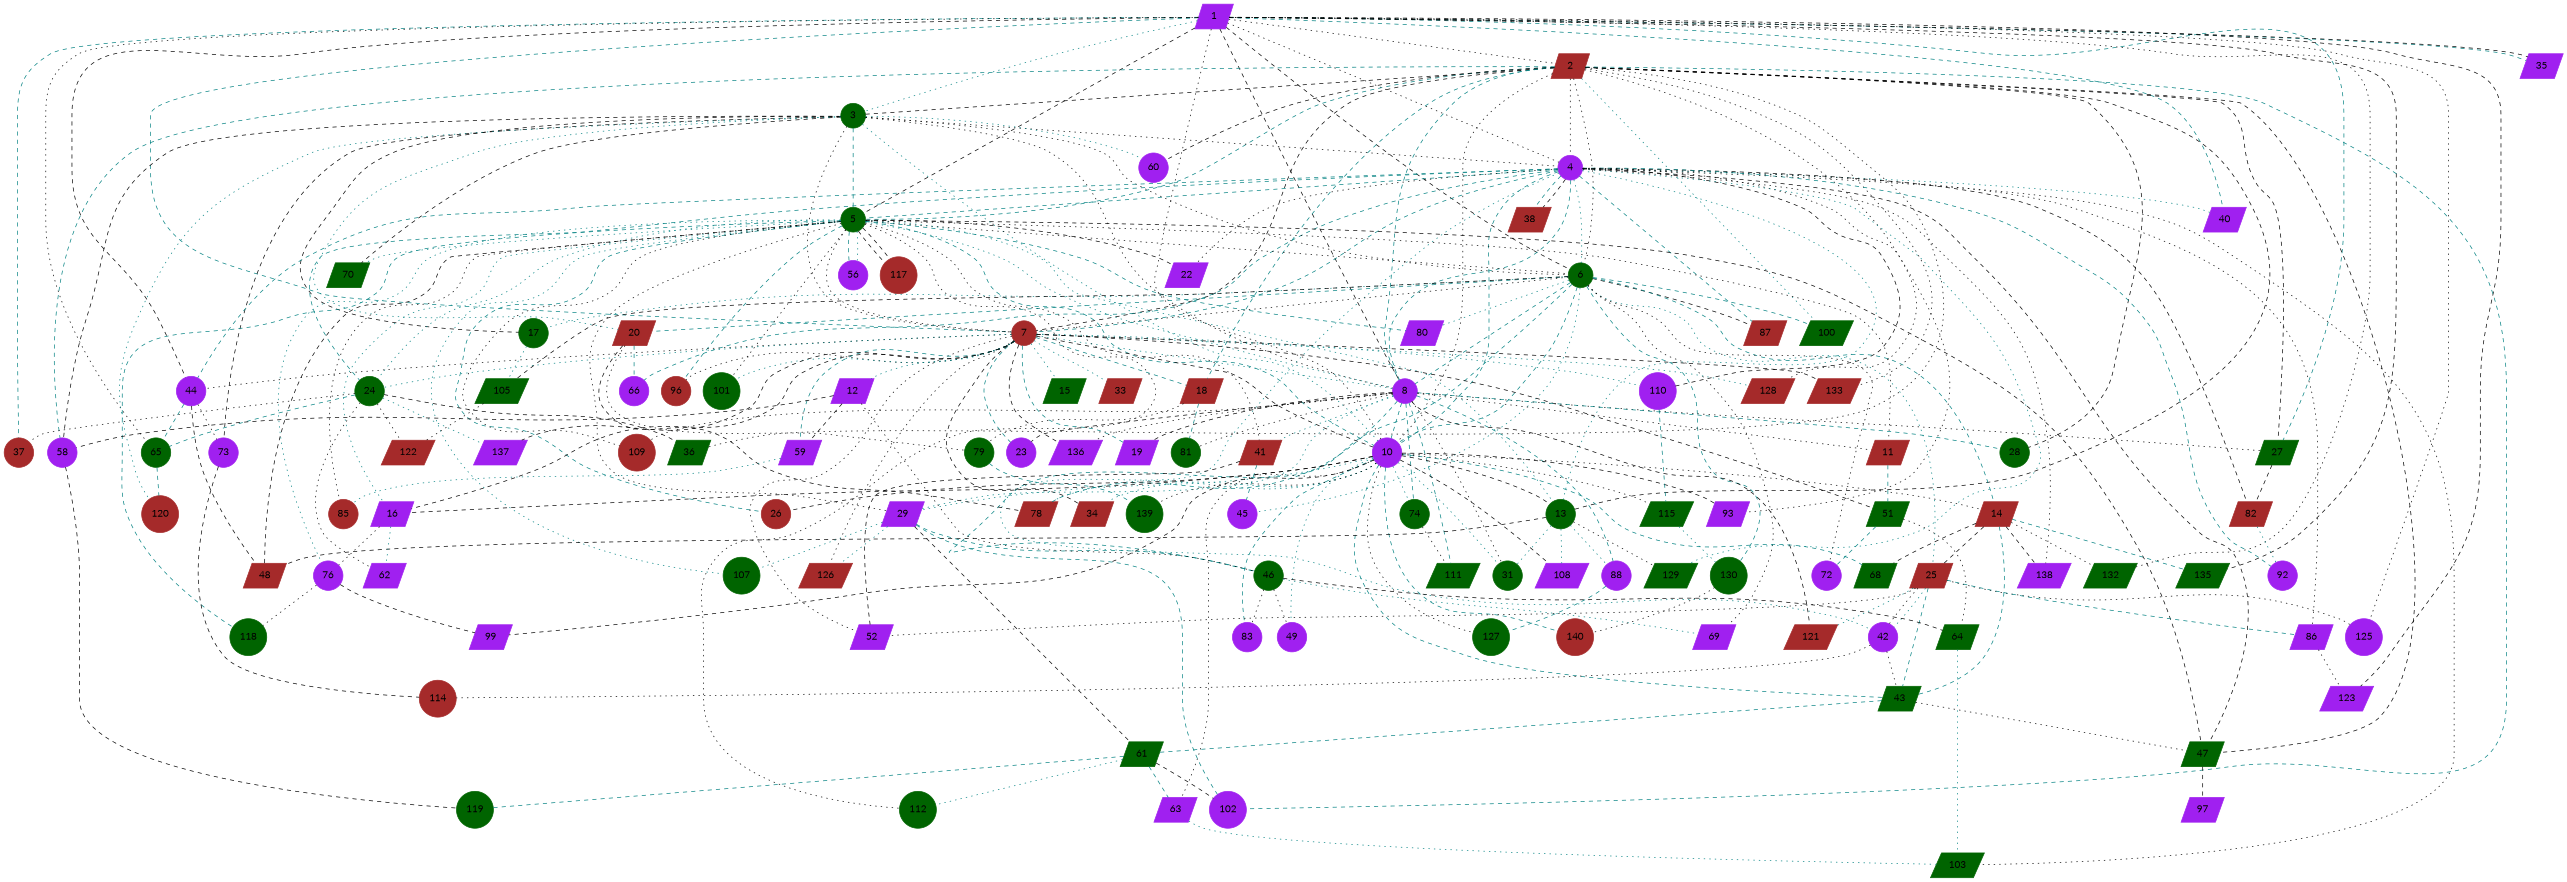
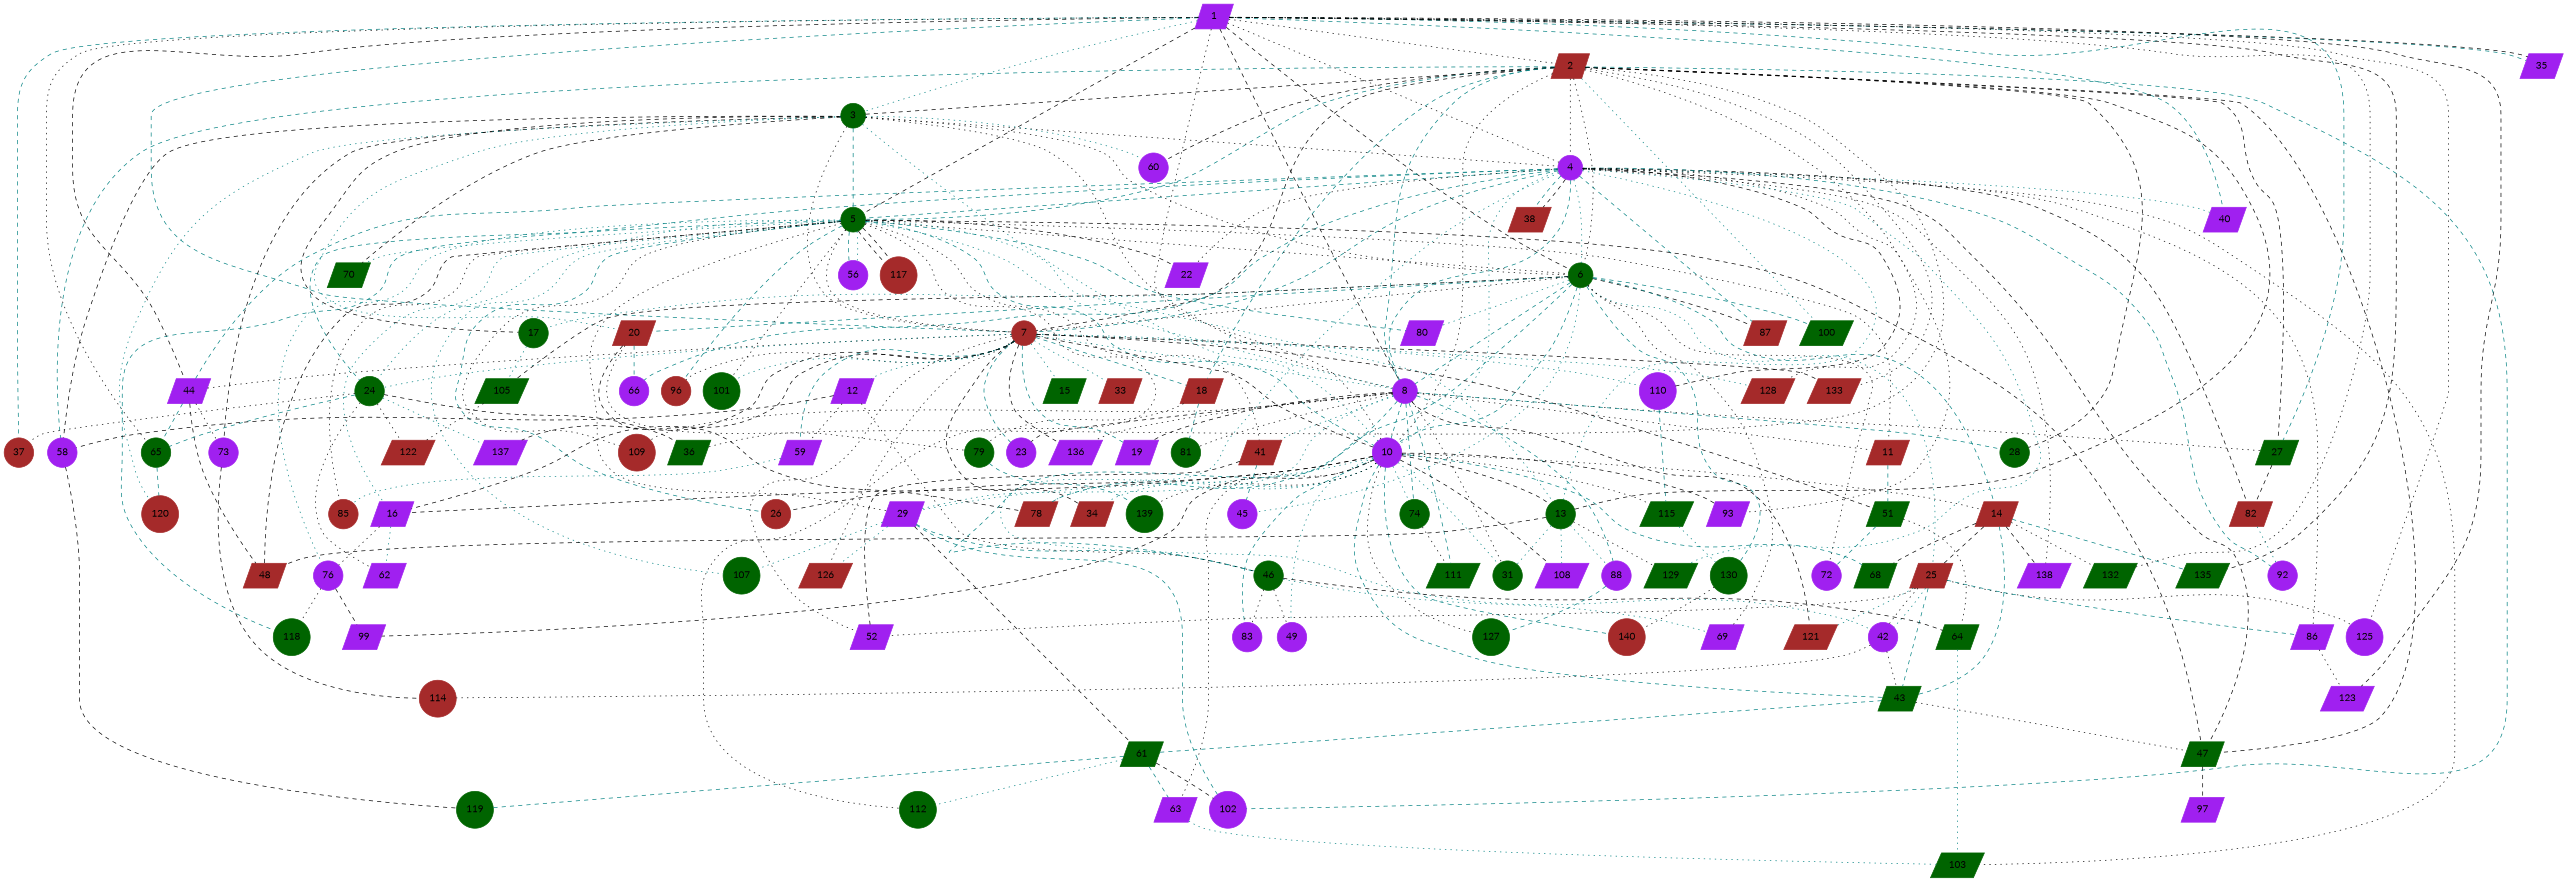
(1489, 301) -> (1489, 301)
(191, 391) -> (189, 391)
(826, 422) -> (826, 422)
